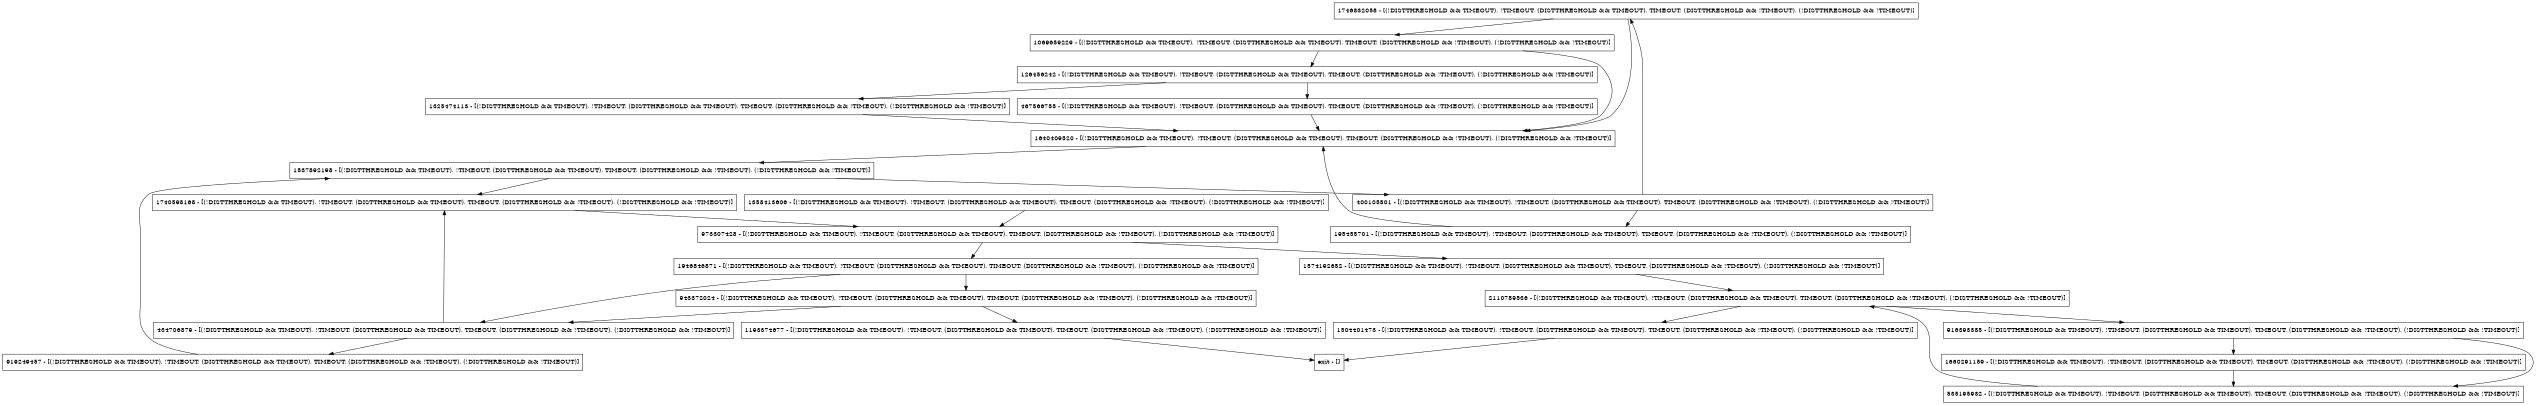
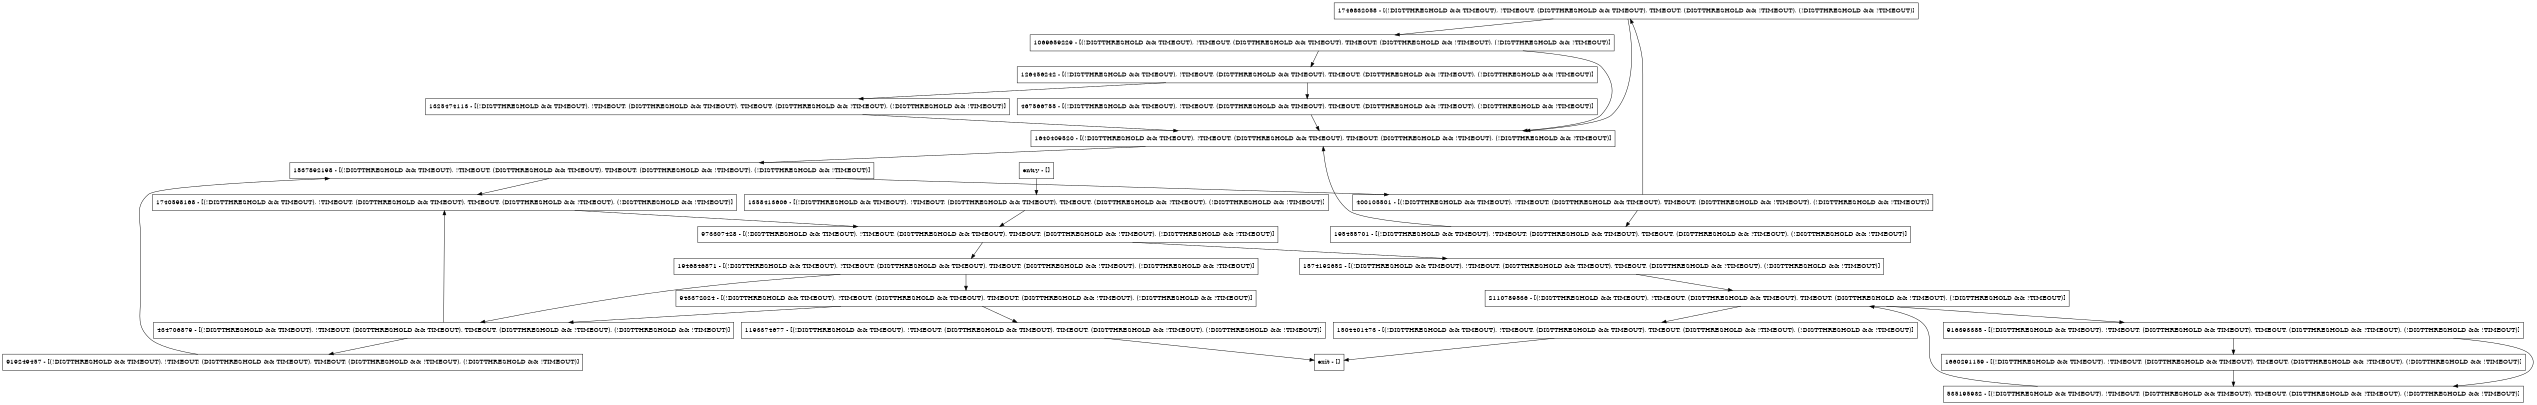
none -> (1036, 171)
